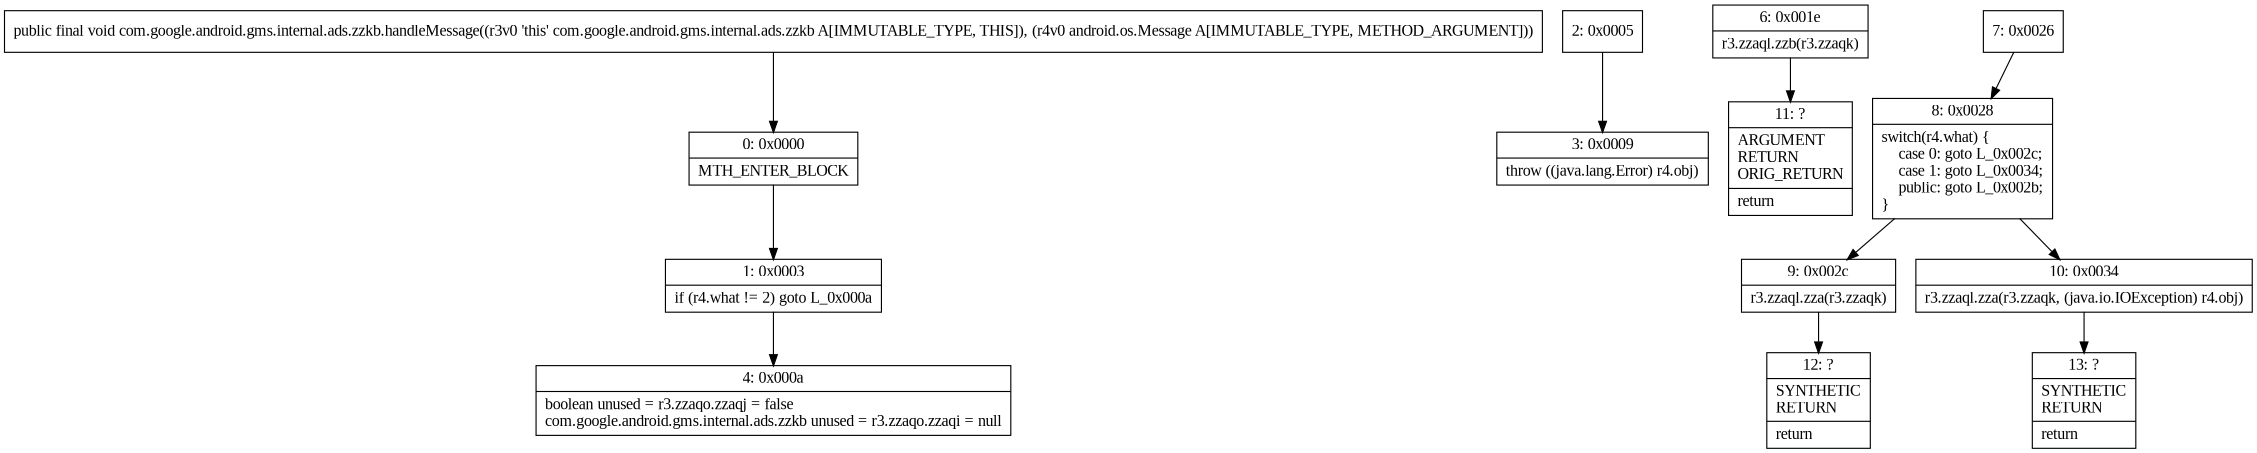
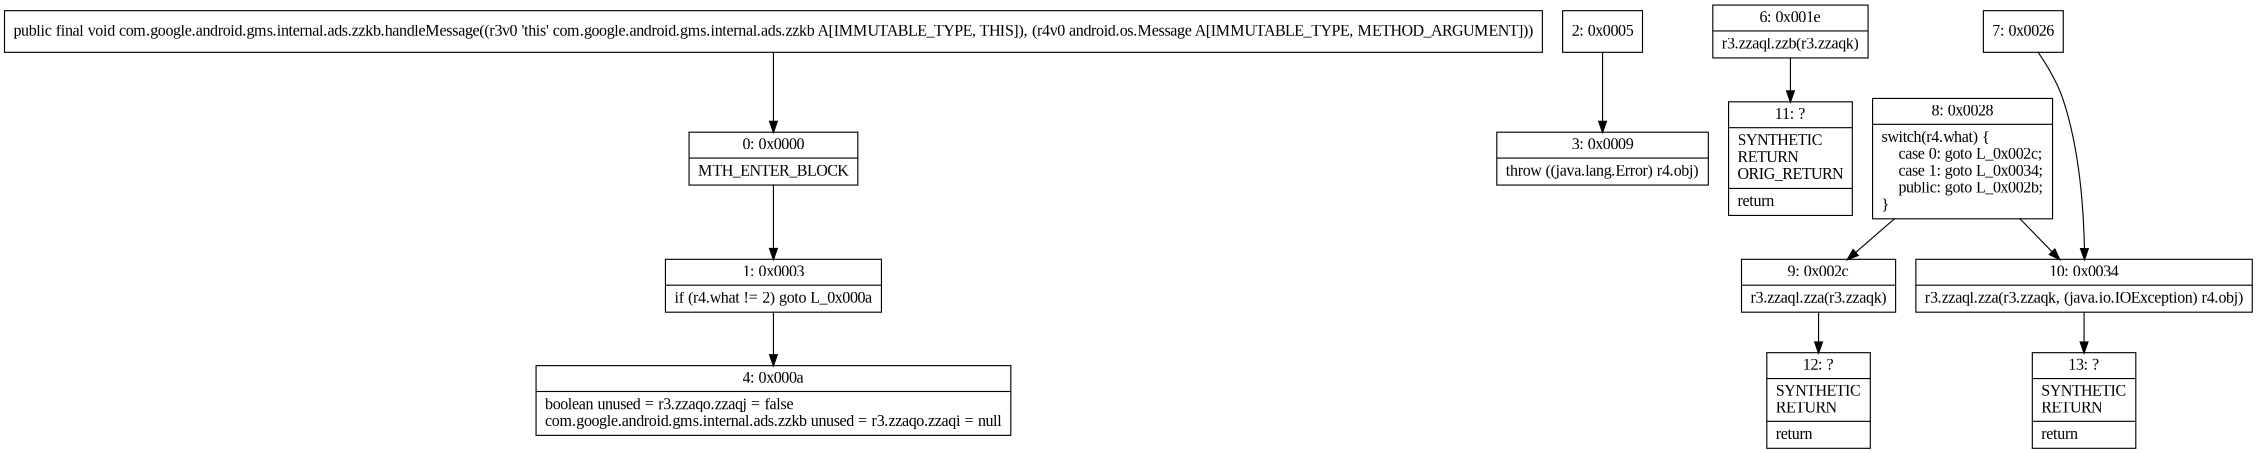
(2005, 70) -> (2075, 146)
(1781, 141) -> (1780, 141)
